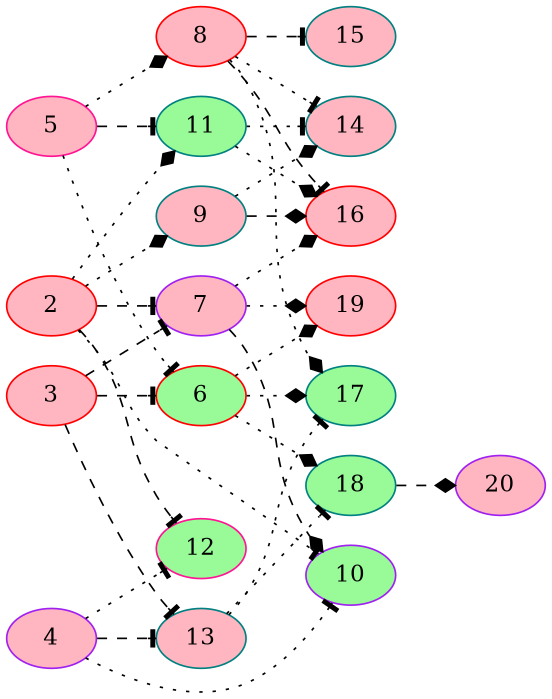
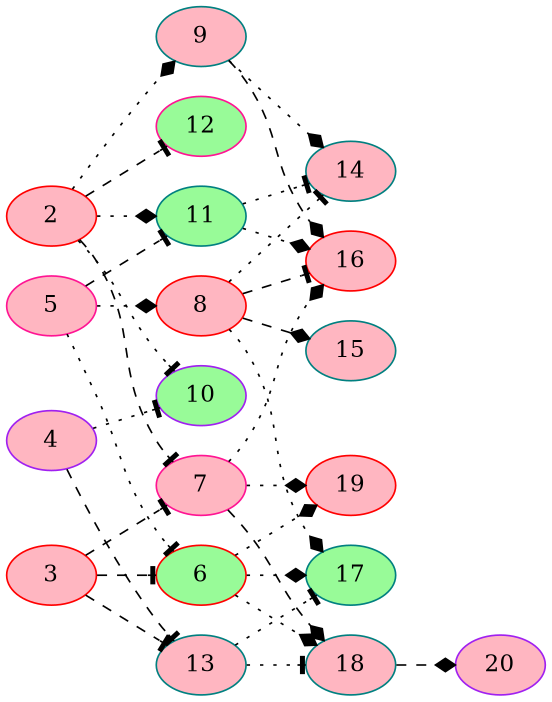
(272, 37) -> (267, 325)
(201, 306) -> (201, 485)
(273, 425) -> (269, 563)
(351, 485) -> (351, 665)
(123, 596) -> none
